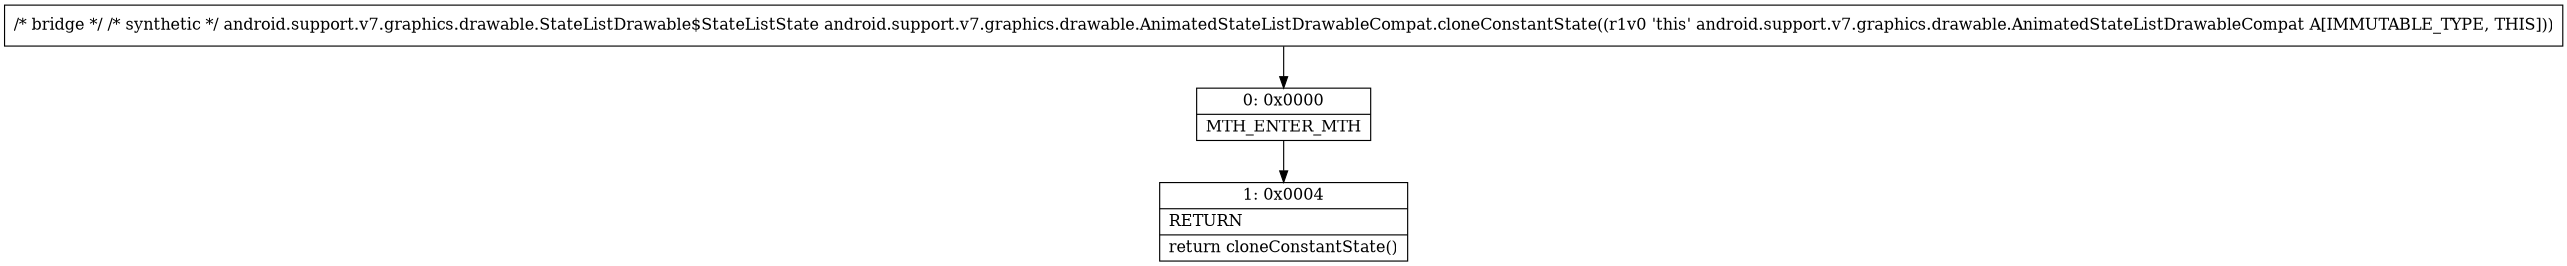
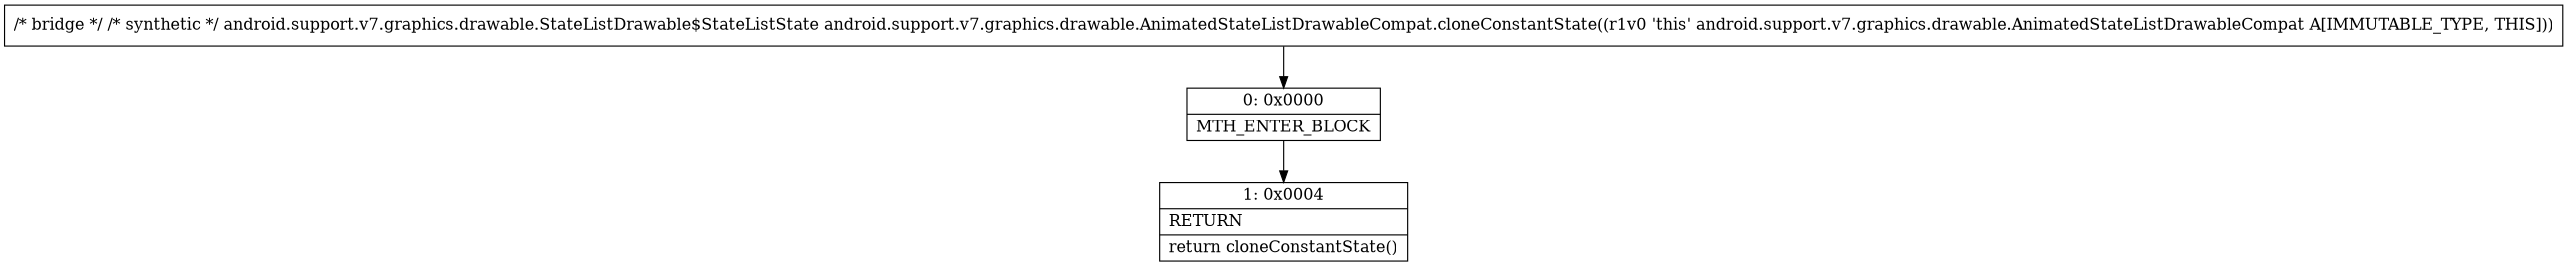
(1284, 127) -> (1284, 127)
